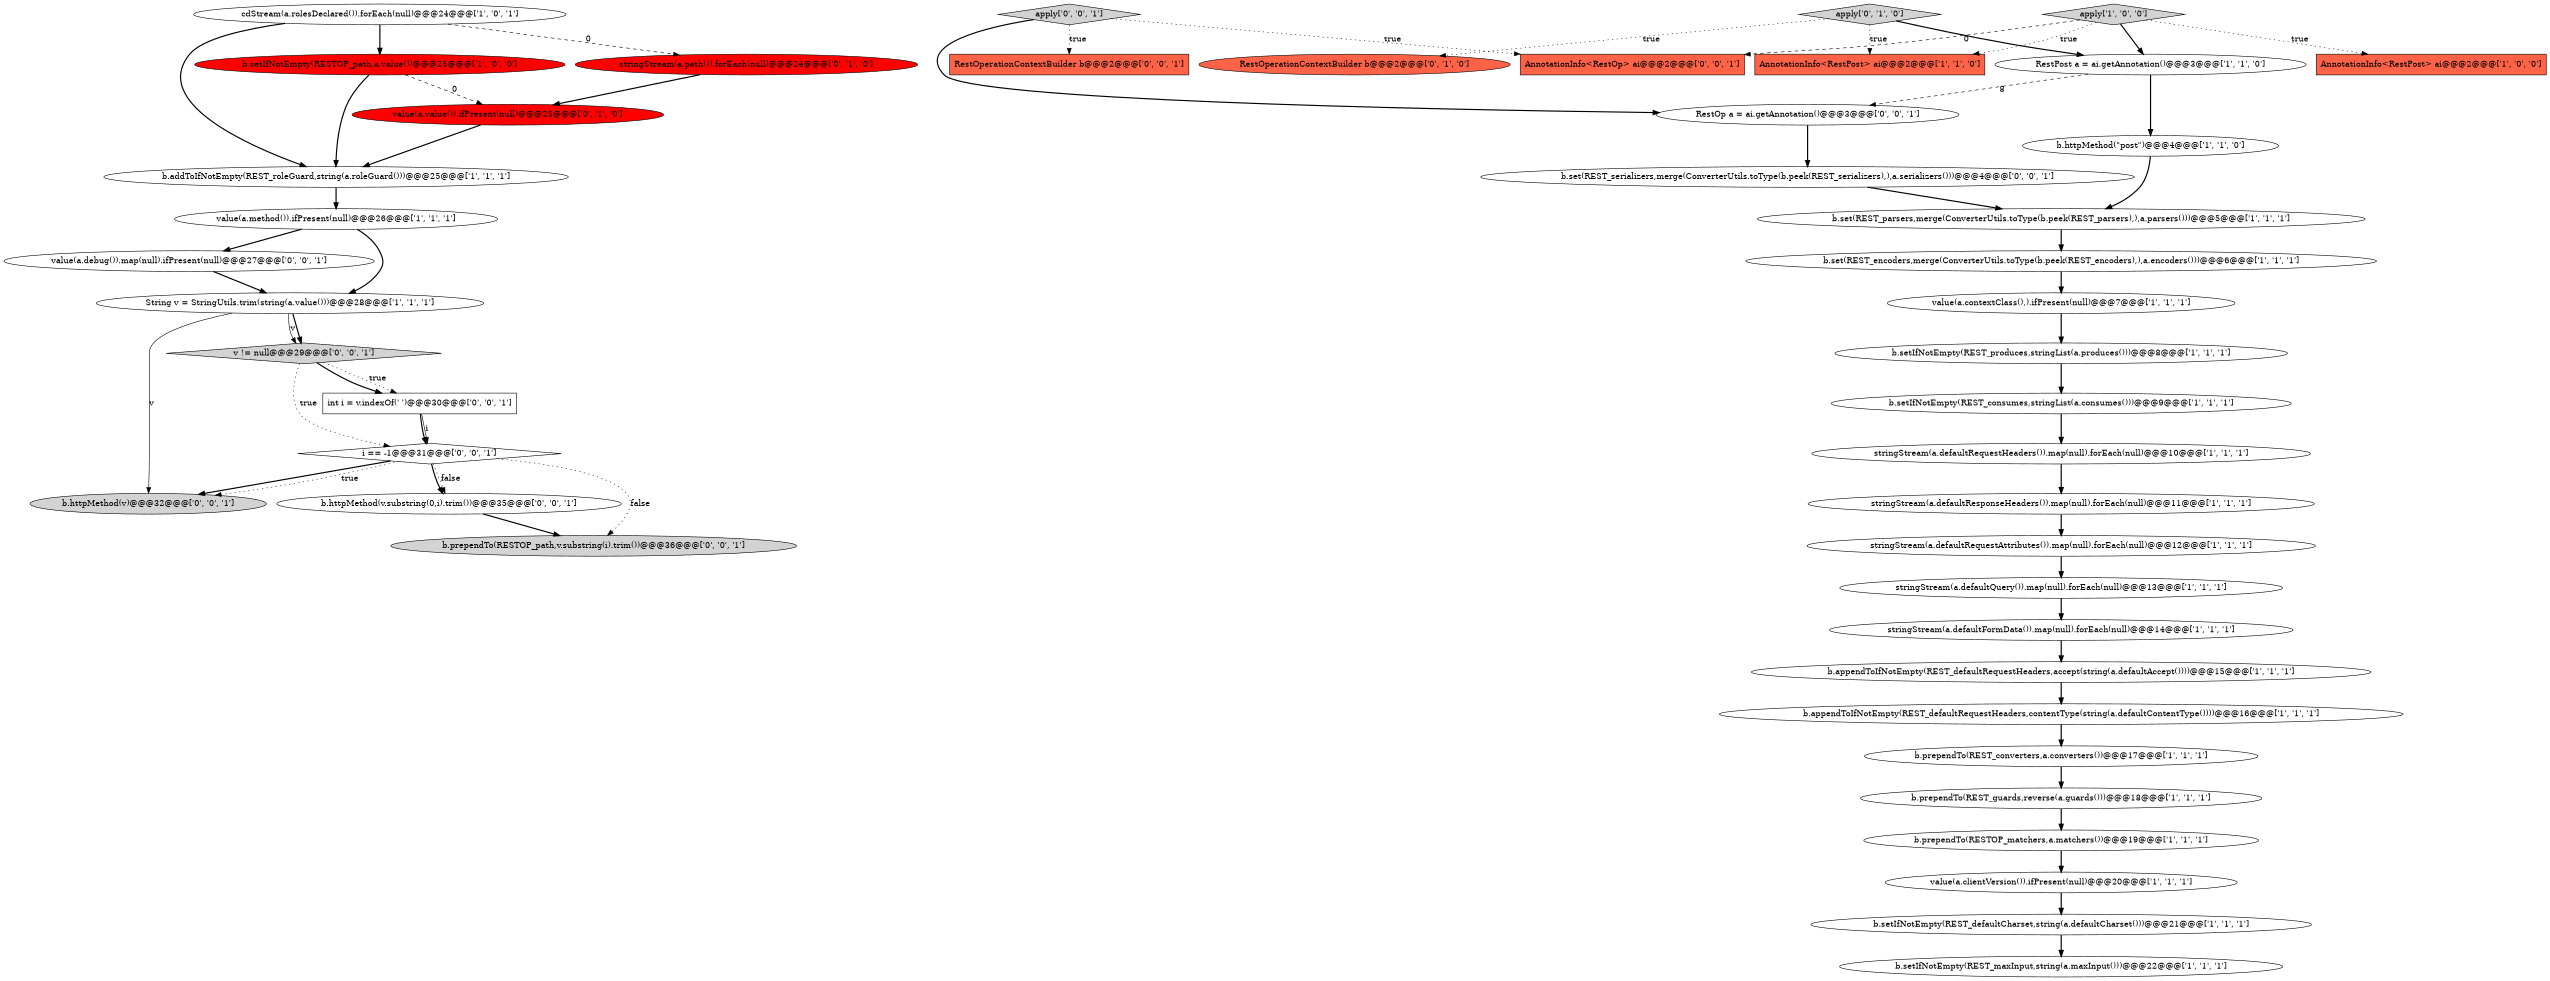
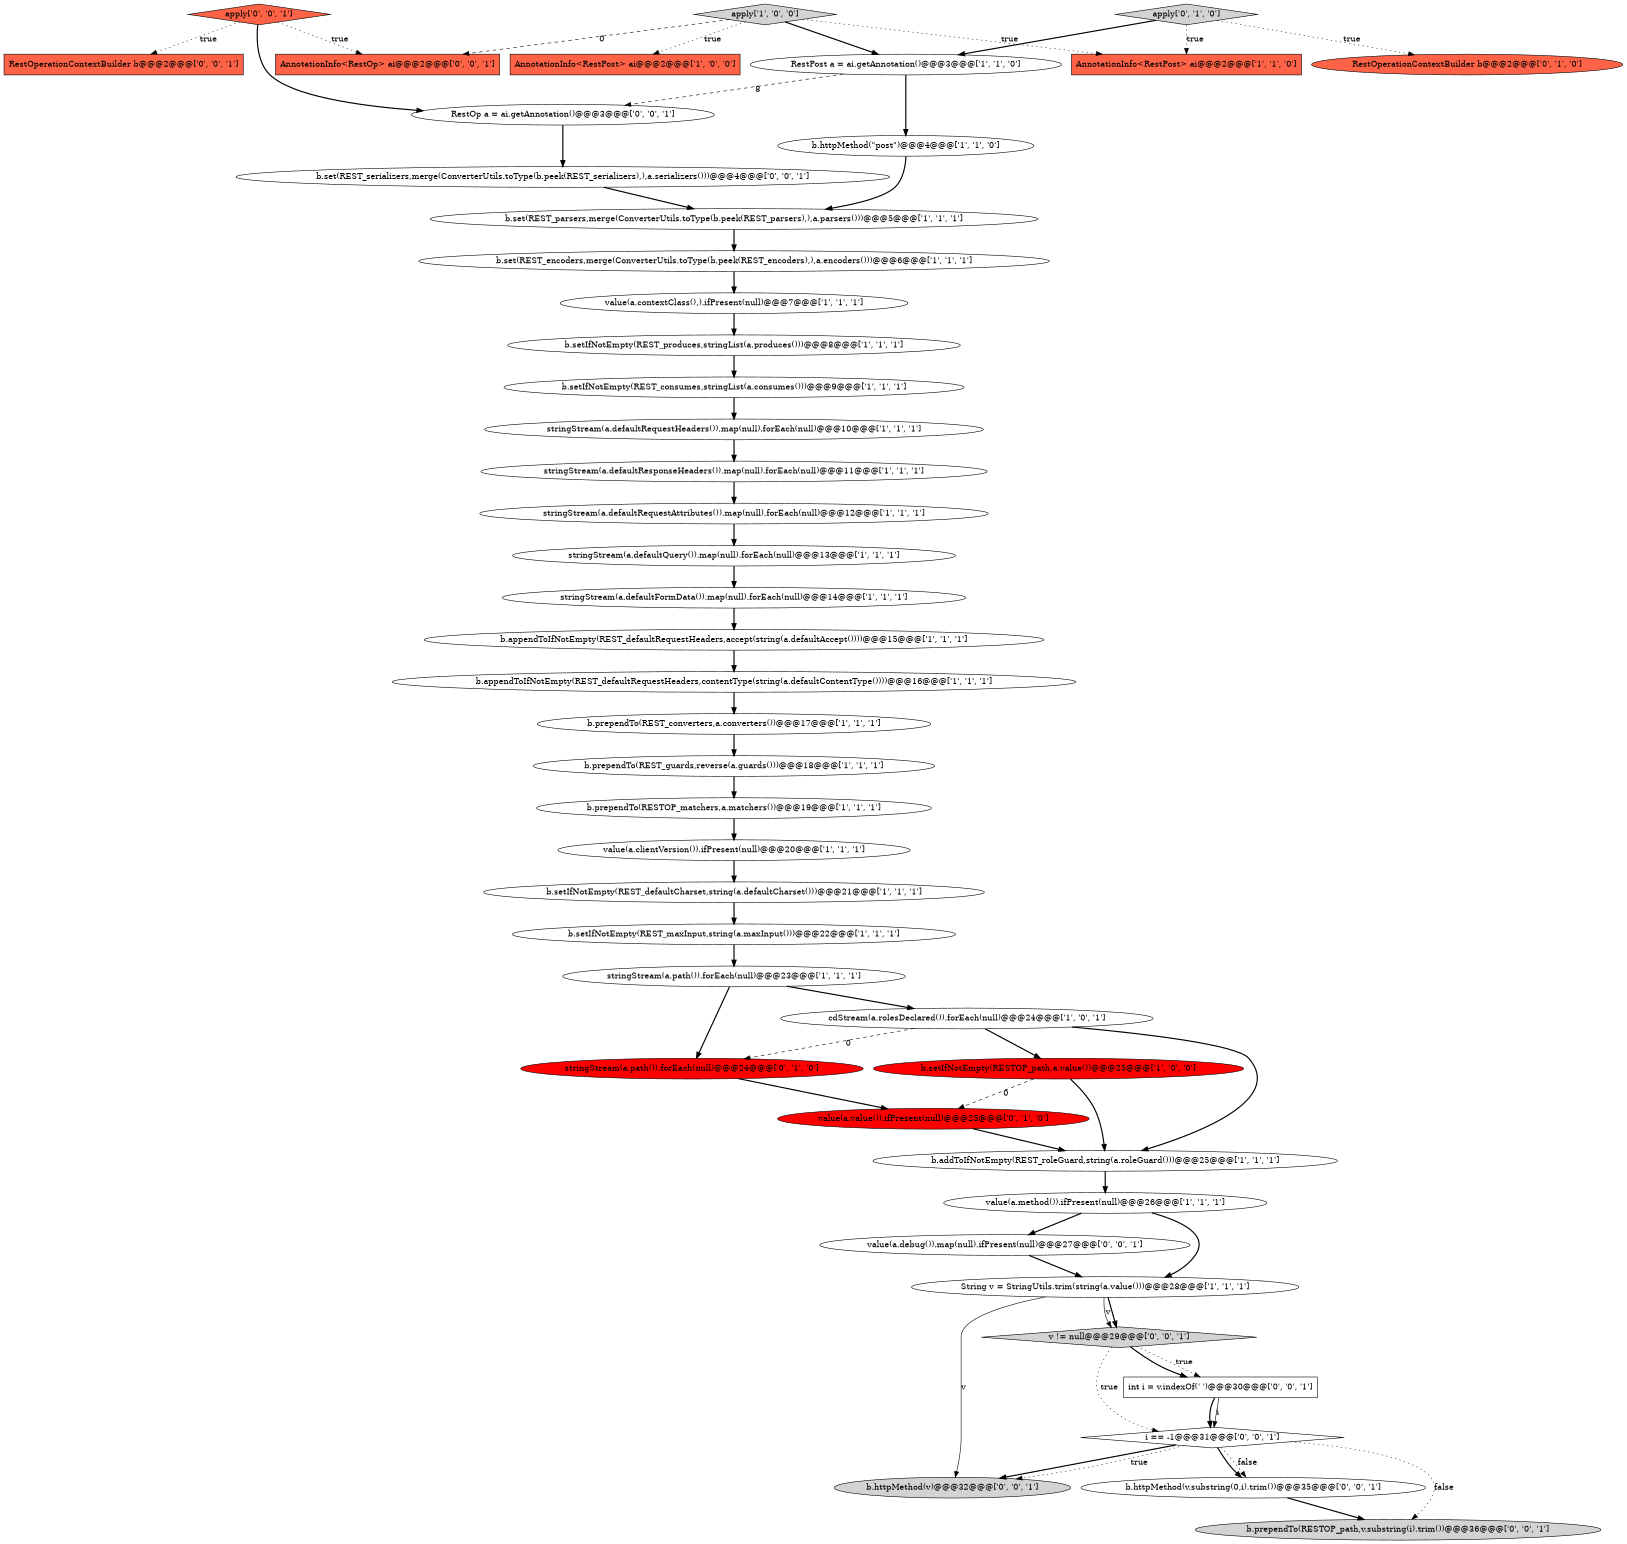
(1069, 14) -> (259, 14)
none -> (734, 976)
